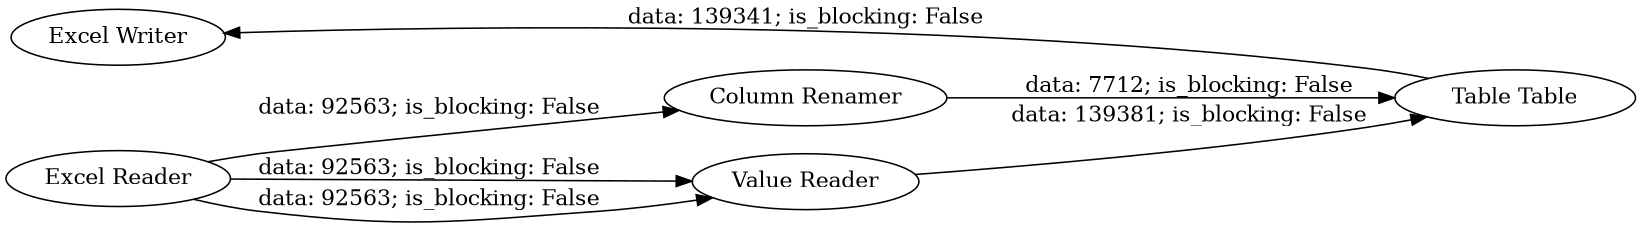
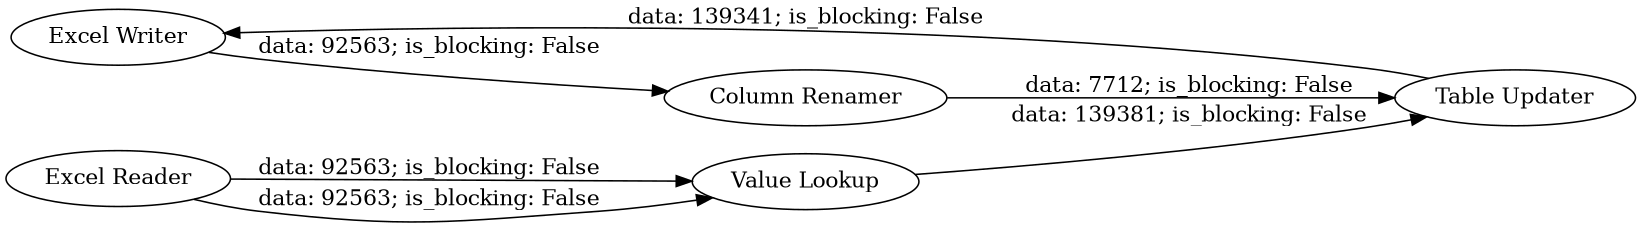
(1515, 98) -> (1515, 98)
(435, 135) -> (430, 75)
(806, 182) -> (806, 182)
